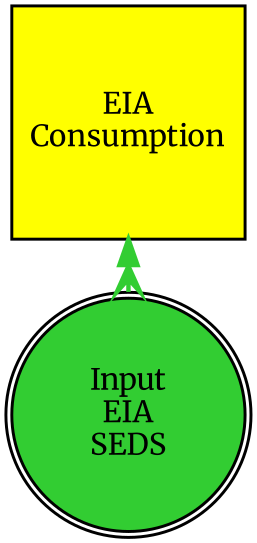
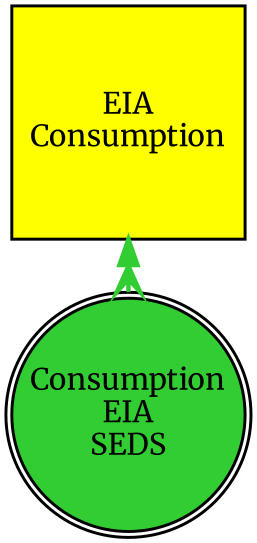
(128, 415) -> (128, 415)
